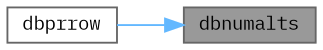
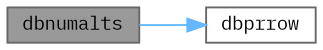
(141, 25) -> (163, 25)
